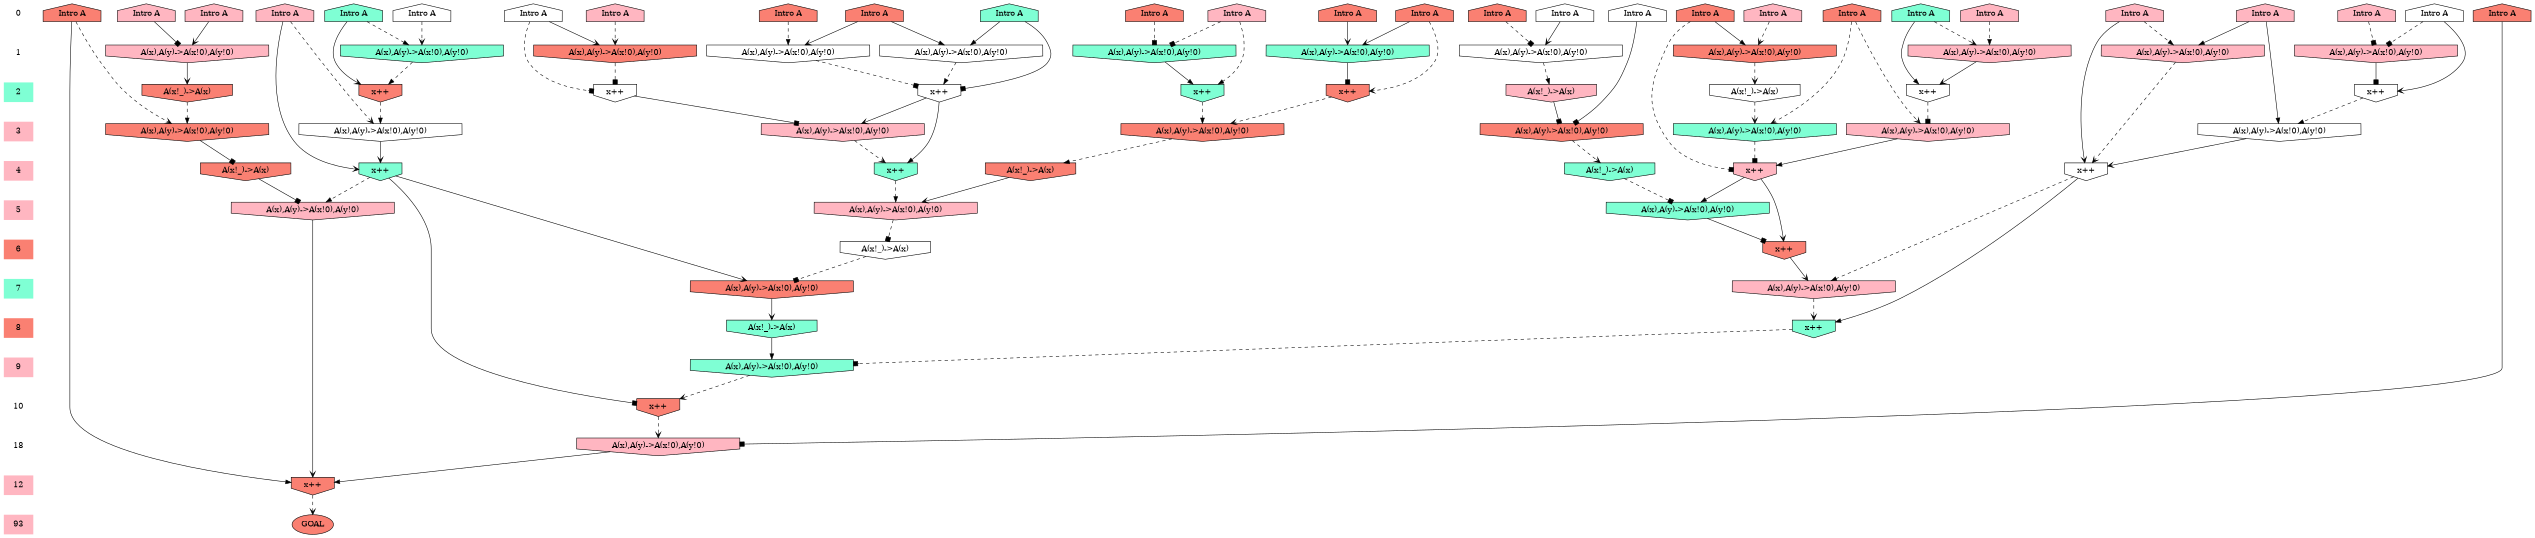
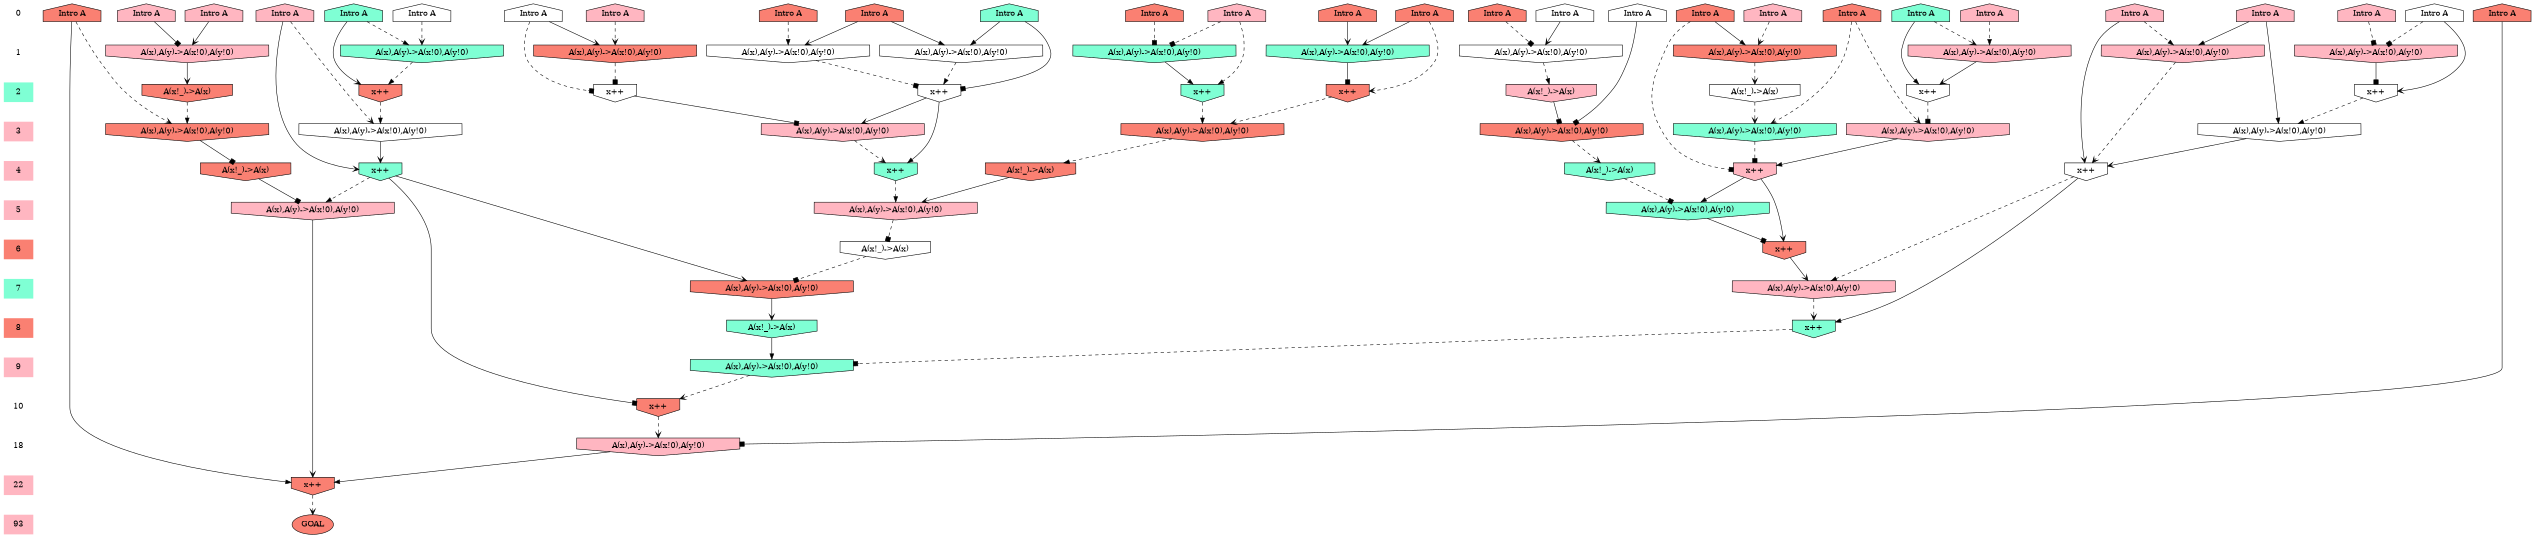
(19, 485) -> (19, 485)
